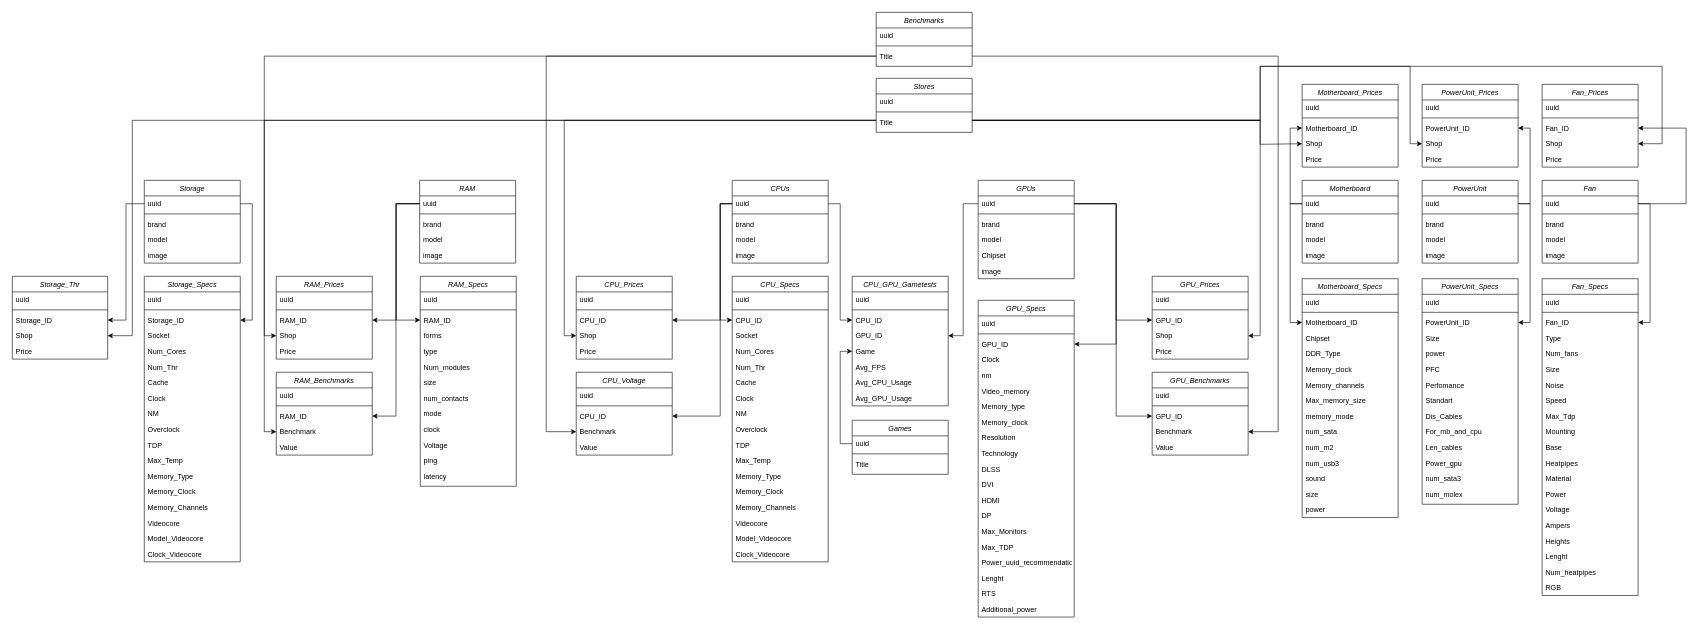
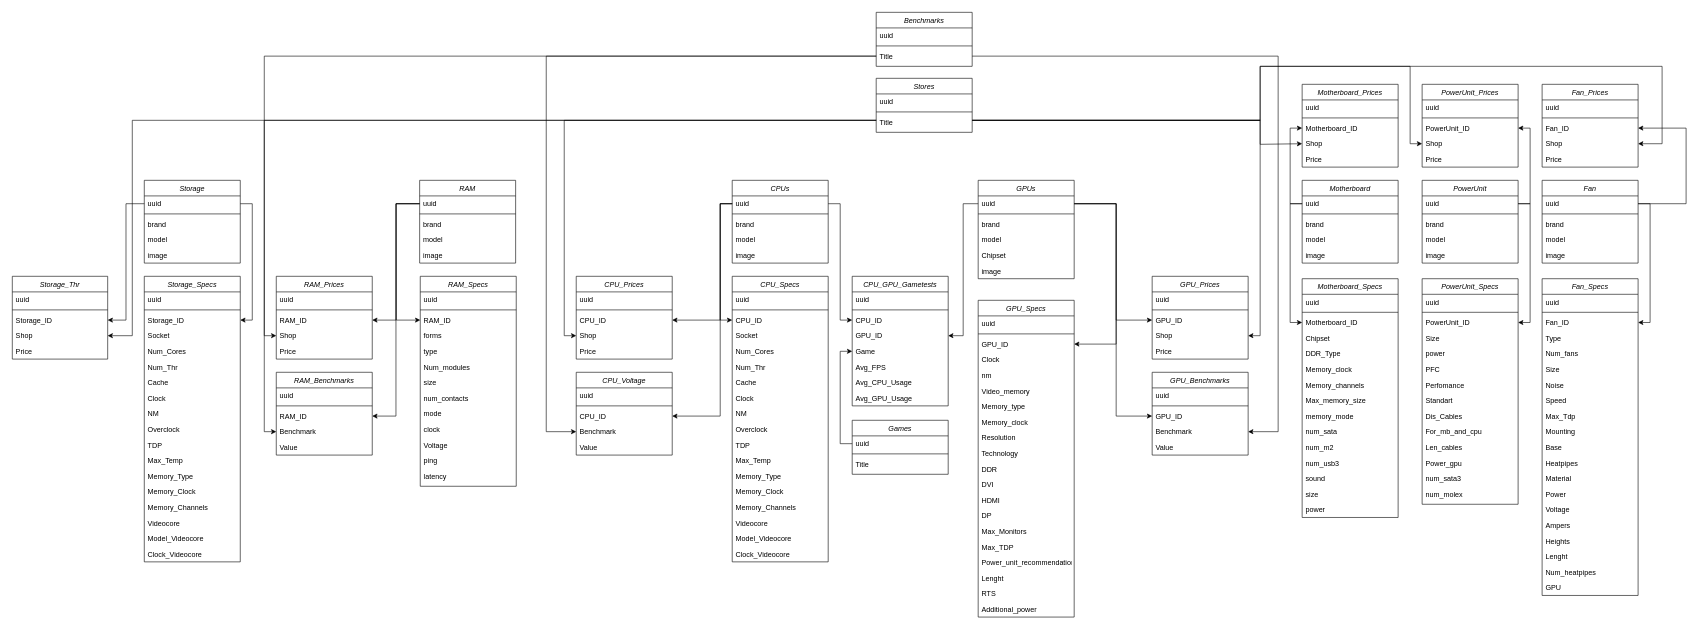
(990, 469) -> (988, 469)
(1030, 563) -> (1030, 563)
(1552, 588) -> (1552, 588)
